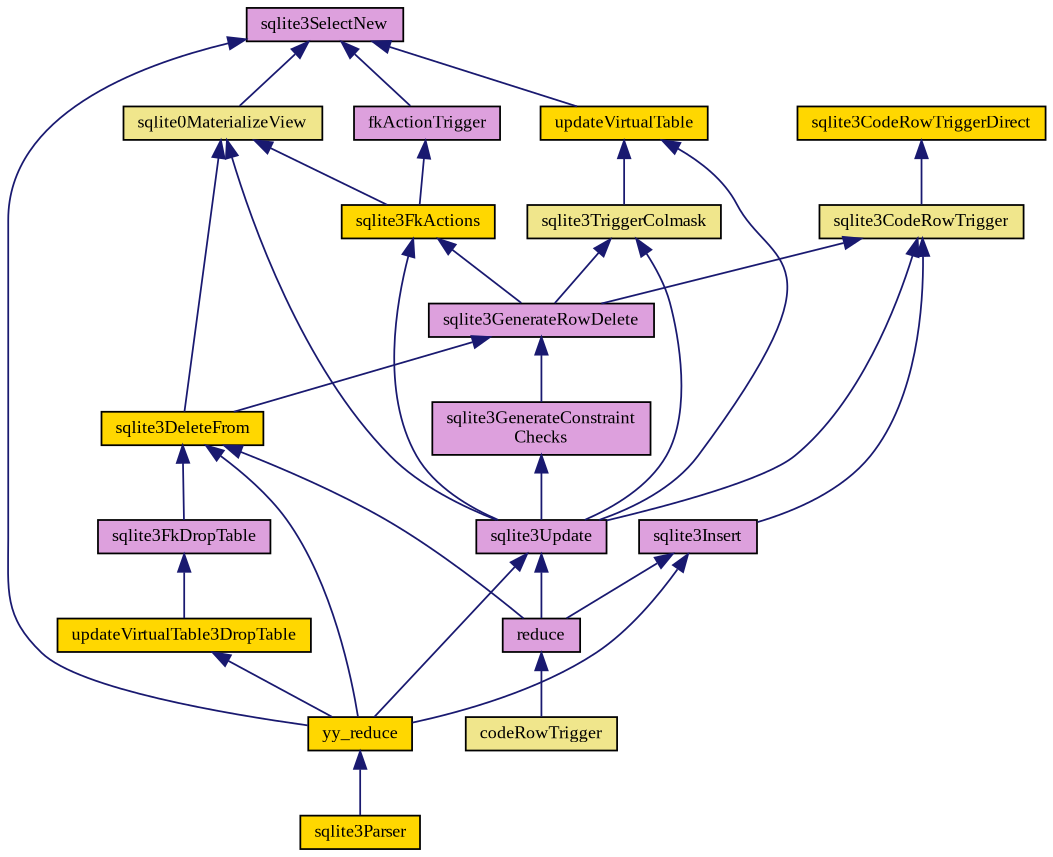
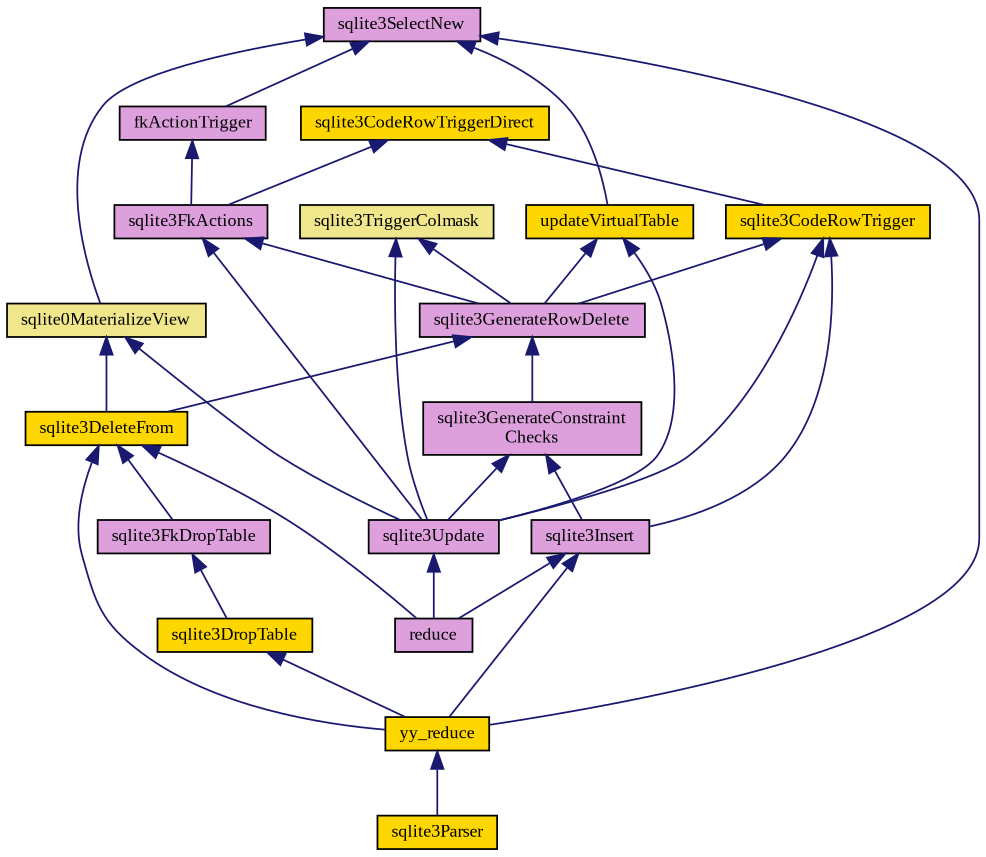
(329, 176) -> (300, 176)
(624, 182) -> (565, 278)
(418, 222) -> (191, 222)
(922, 222) -> (828, 222)
none -> (566, 490)
(184, 635) -> (235, 635)
(445, 642) -> none
(541, 734) -> none
